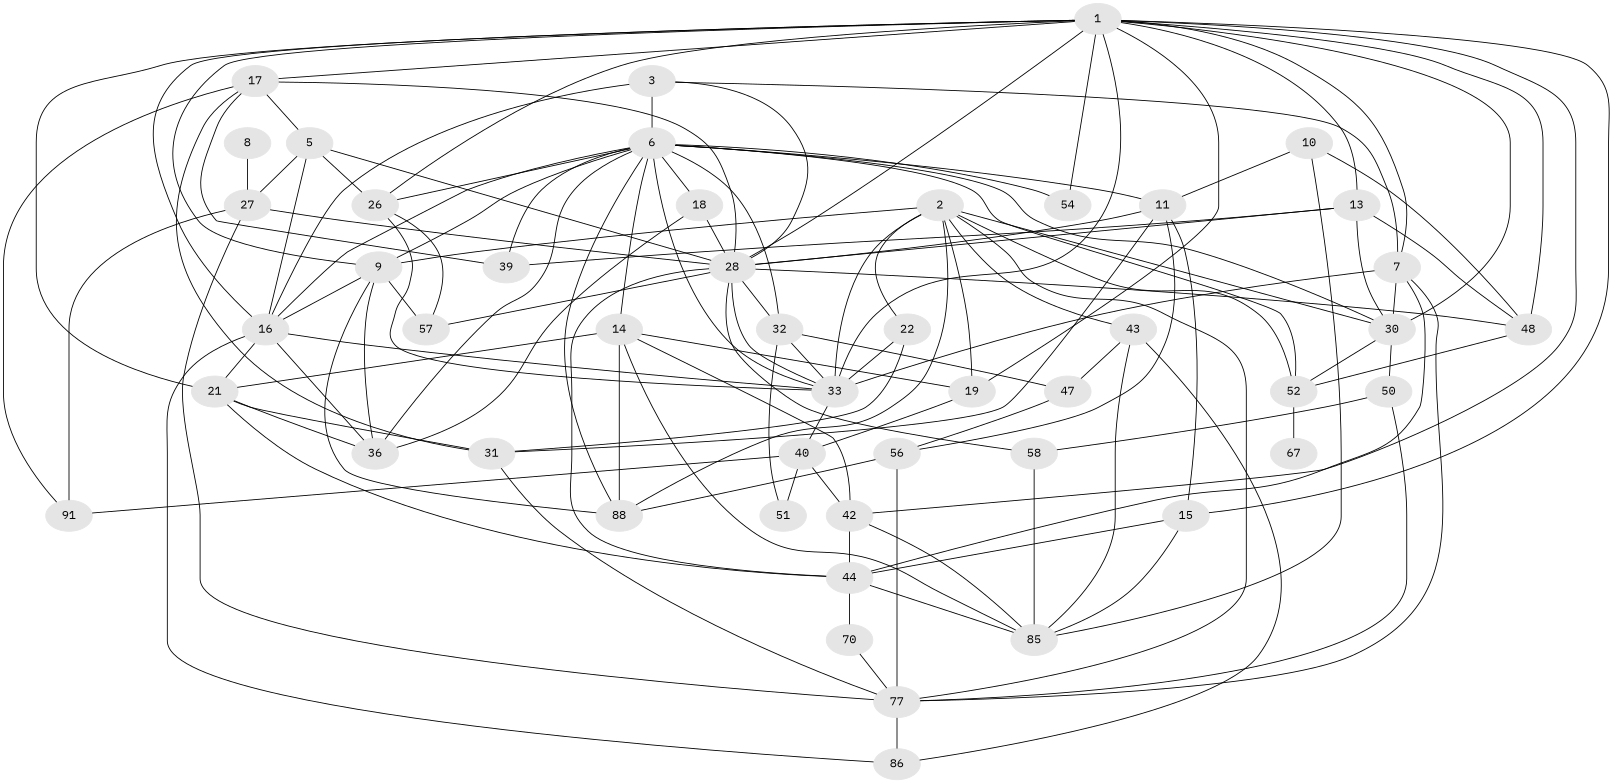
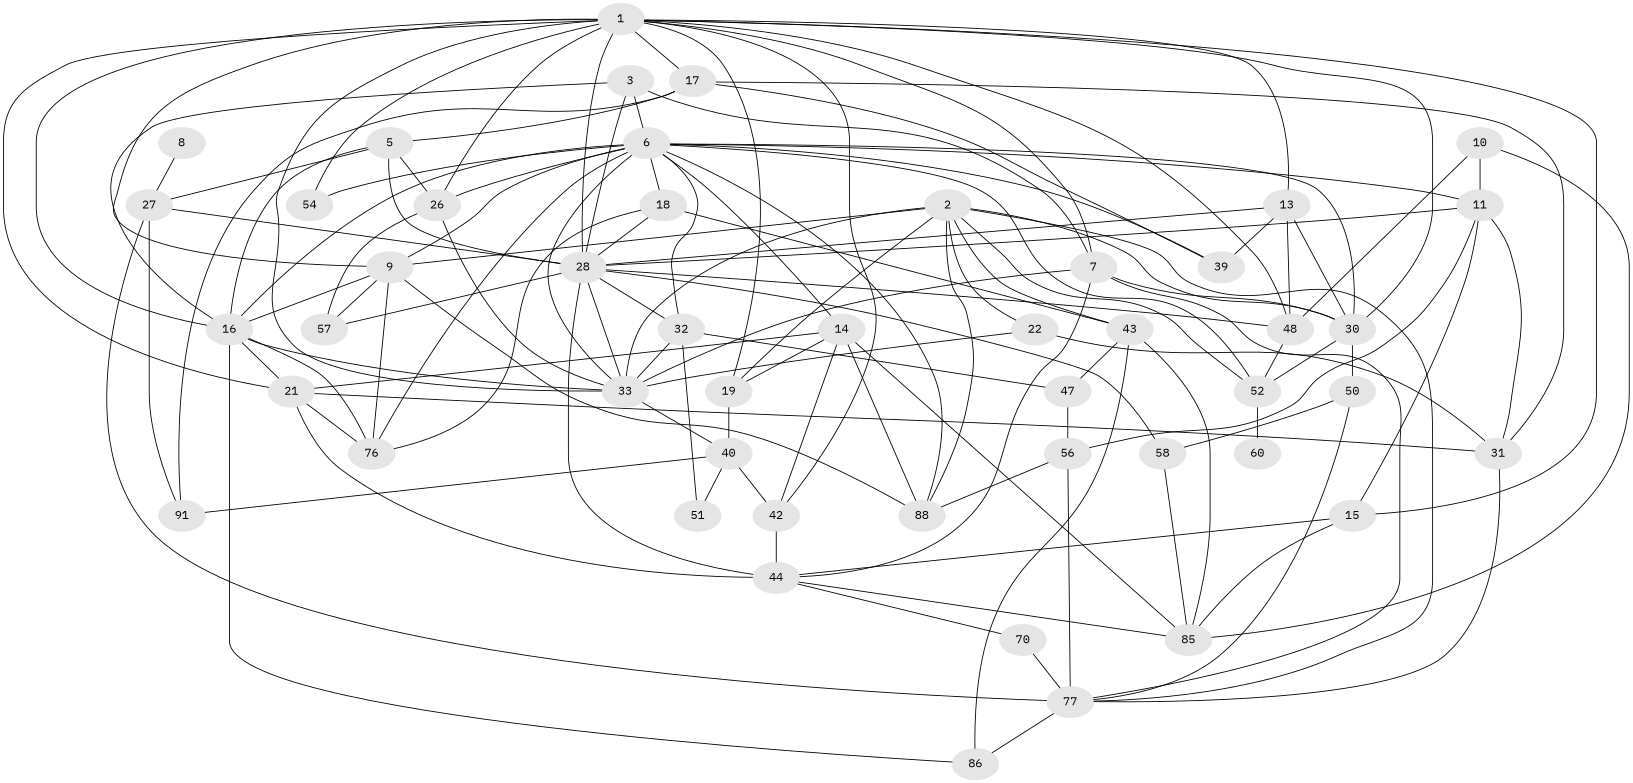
(527, 94) -> none
none -> (897, 267)
(375, 454) -> (372, 454)
(1294, 454) -> (1258, 454)
(950, 568) -> none
